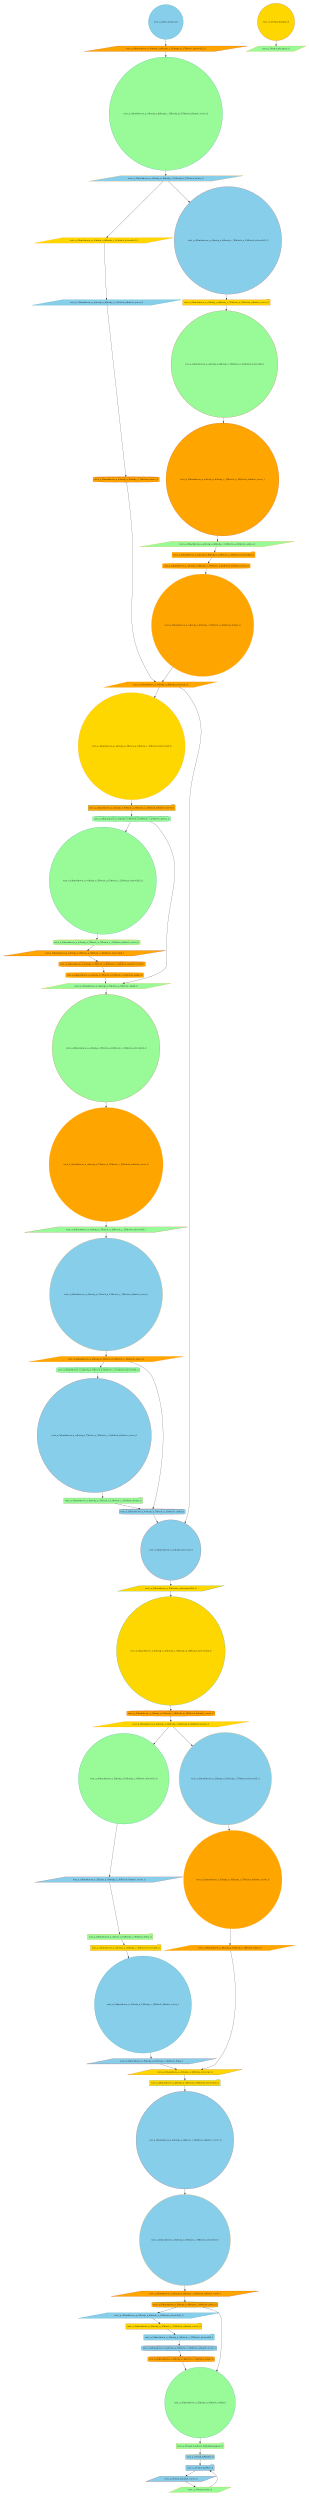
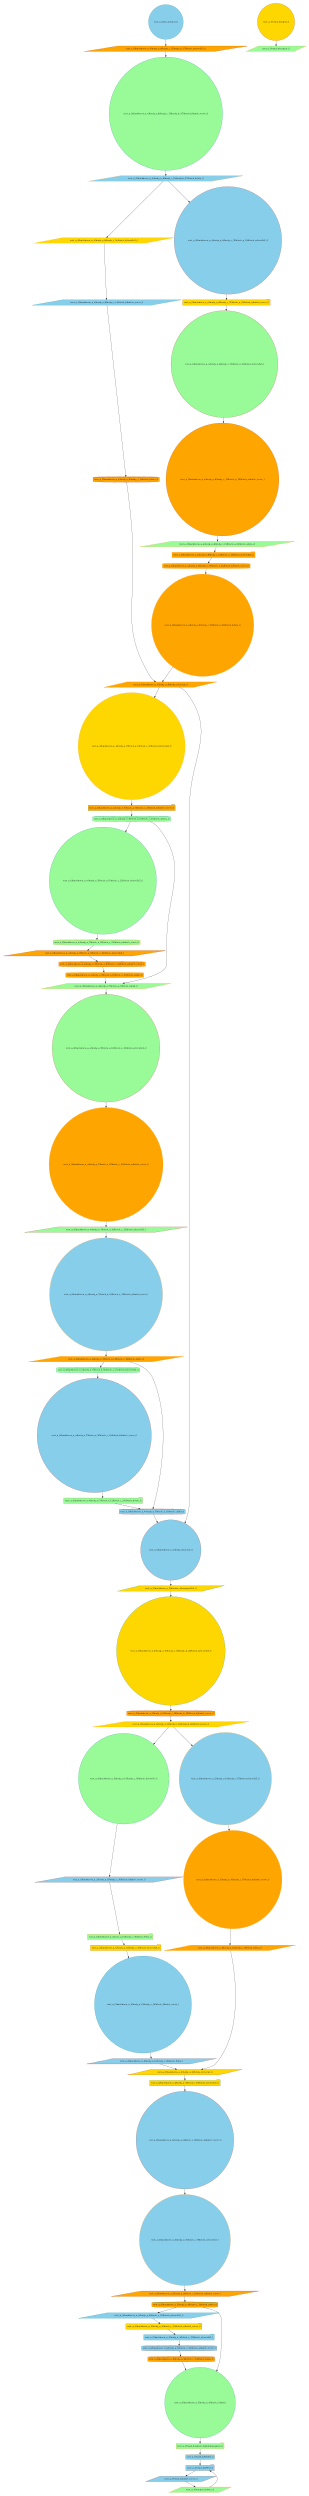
(200, 2490) -> (200, 2490)
